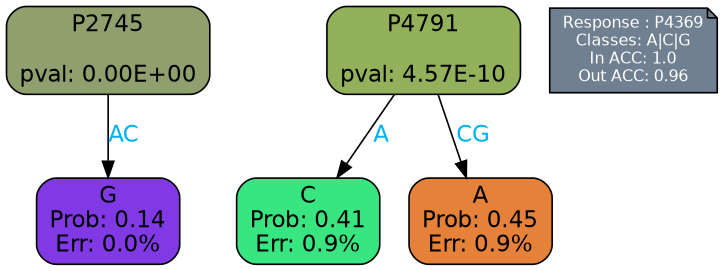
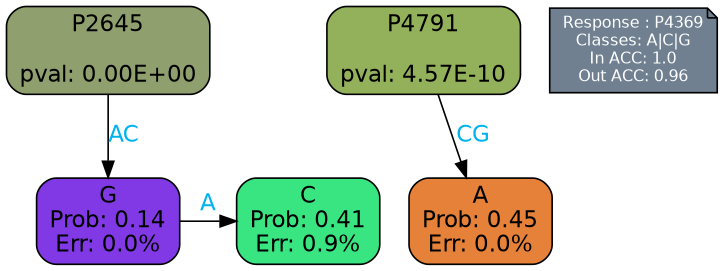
(108, 50) -> (108, 50)
(370, 129) -> (200, 221)
(481, 221) -> (481, 221)
